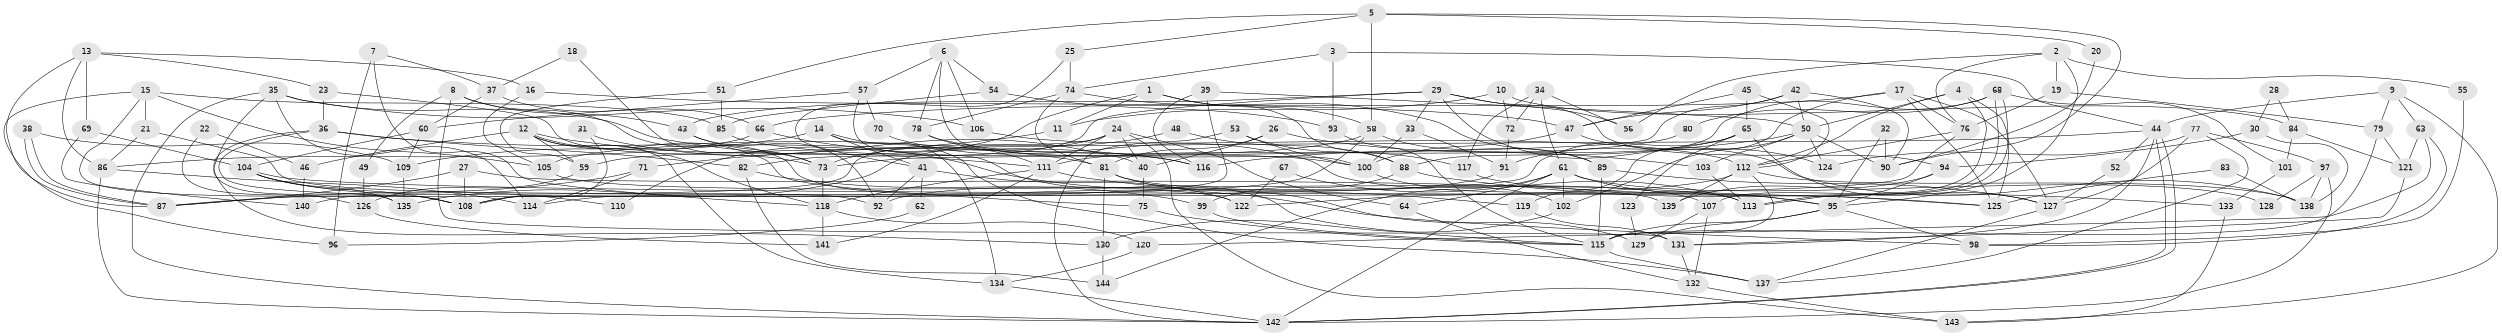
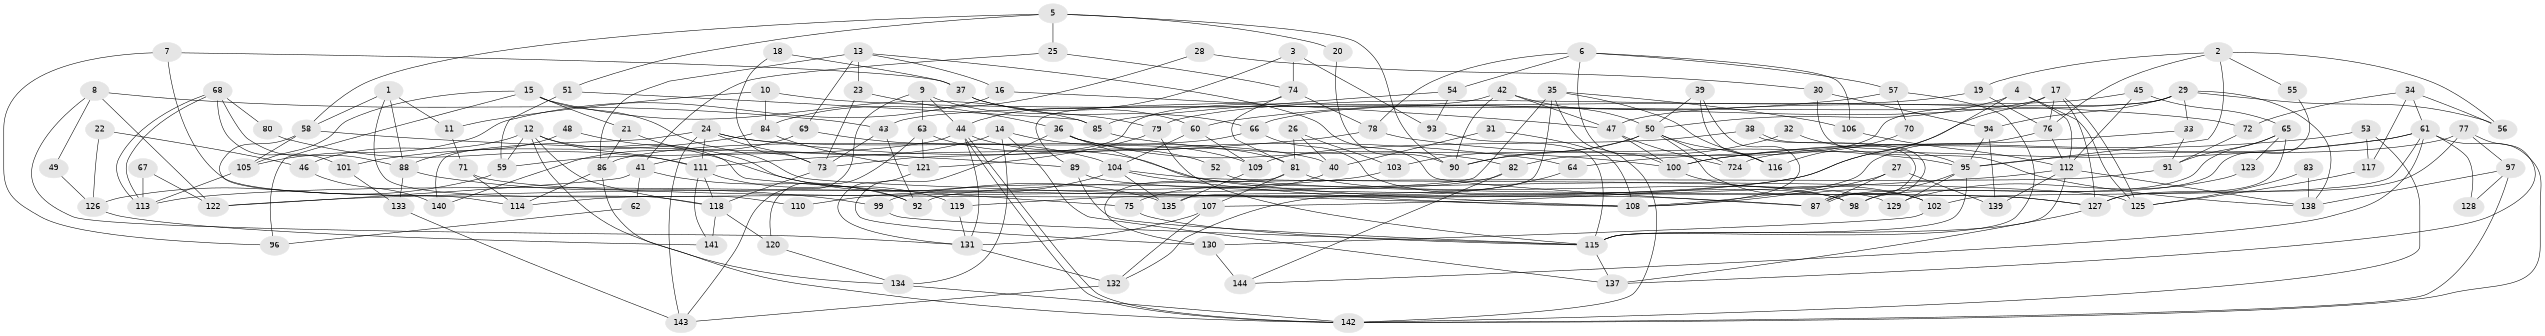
(1825, 168) -> (1735, 168)
(1685, 221) -> (1091, 236)
